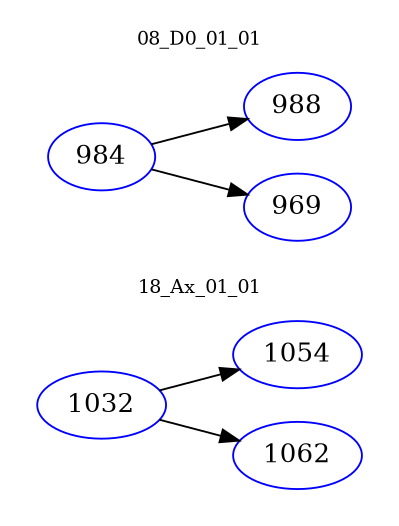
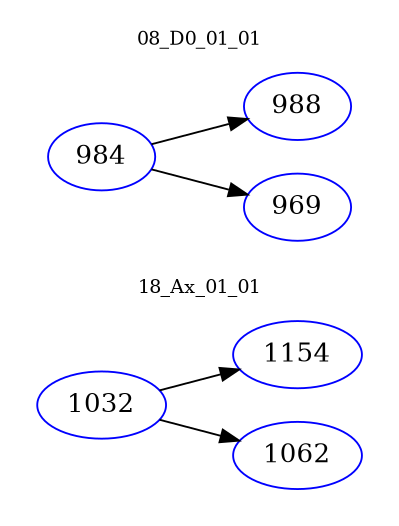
(298, 355) -> (298, 355)
